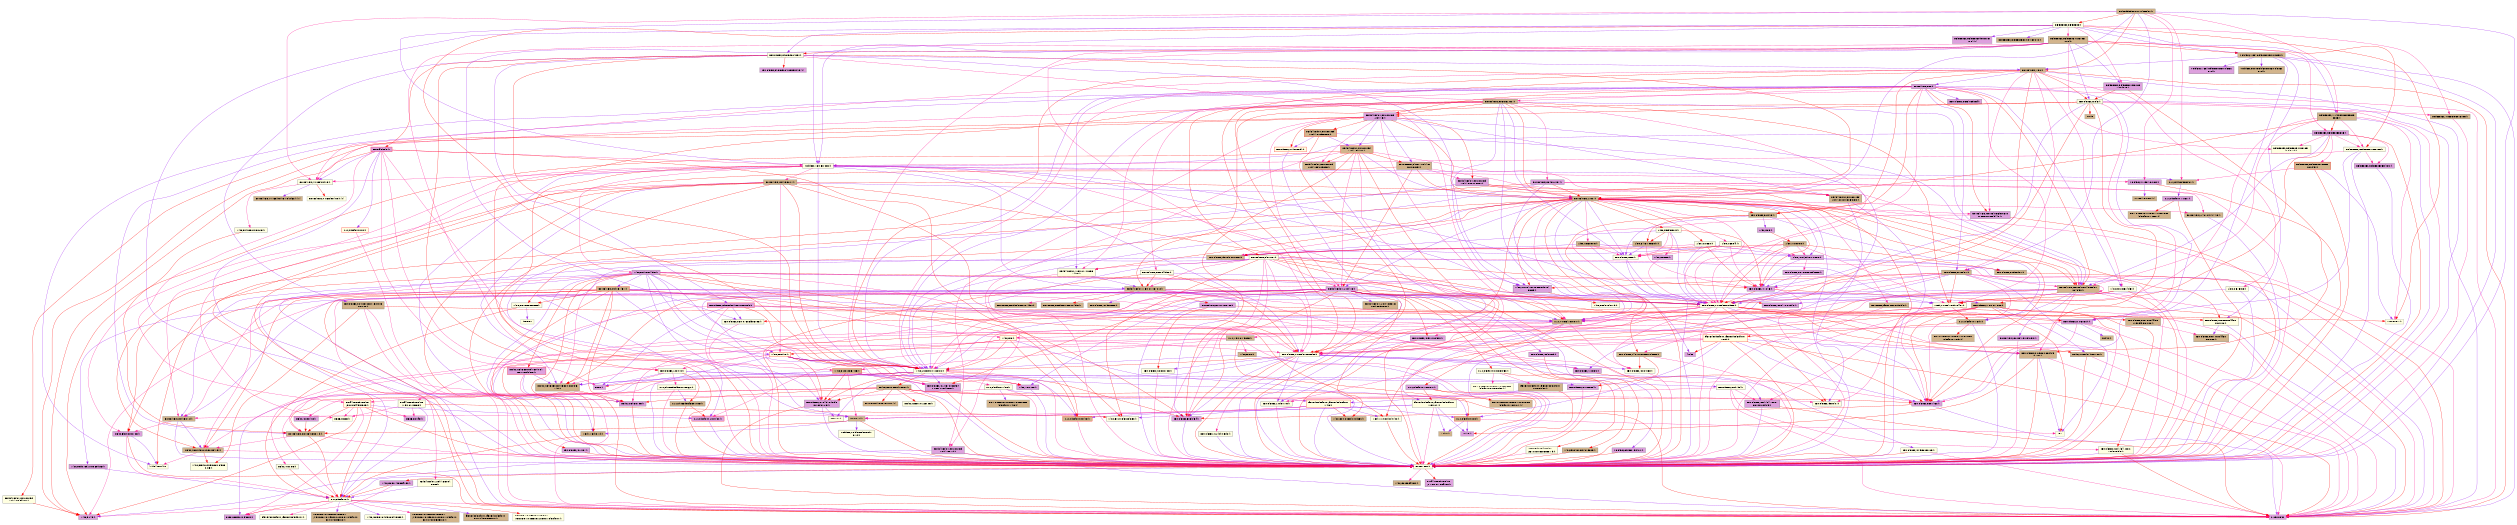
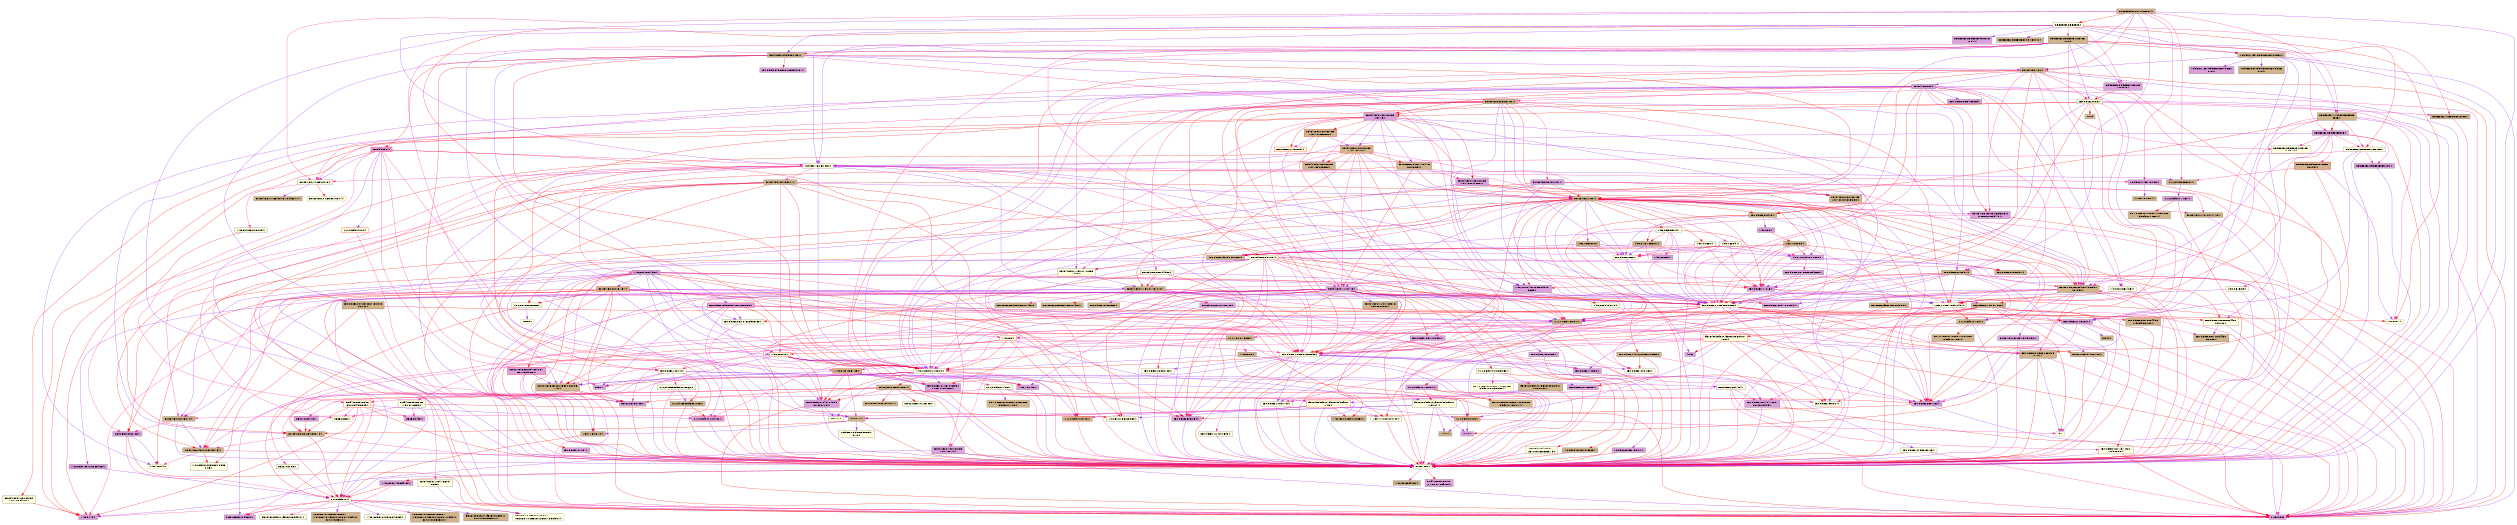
(785, 55) -> (785, 55)
(1865, 302) -> none
(386, 492) -> (461, 505)
